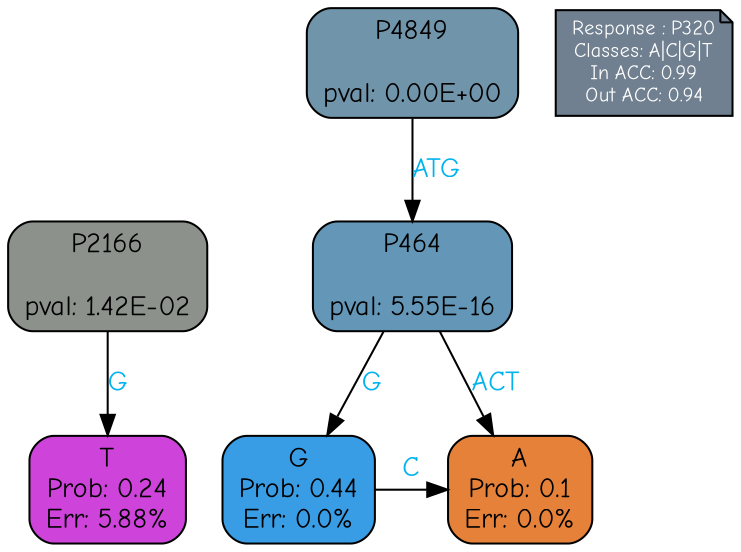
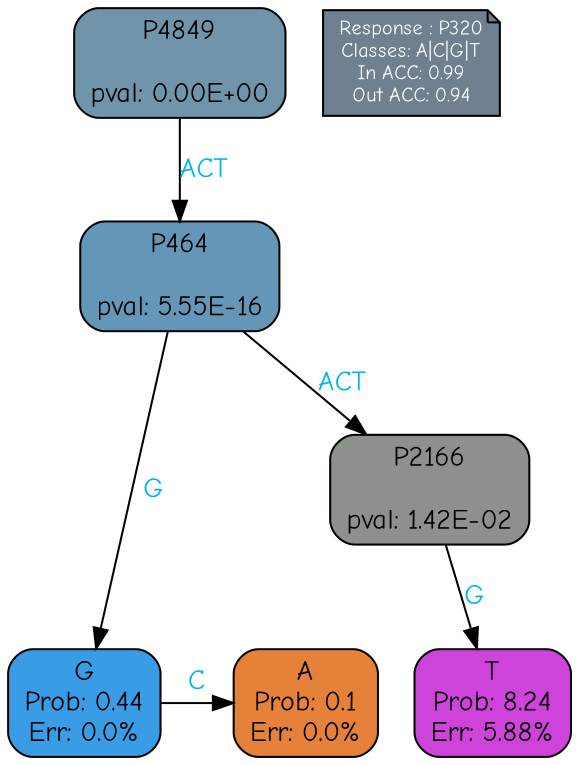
(437, 170) -> (205, 170)
(462, 374) -> (297, 376)
(108, 490) -> (493, 703)
